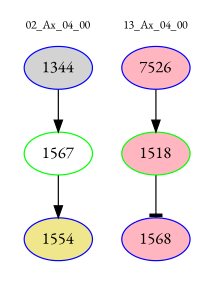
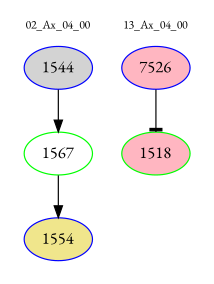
(58, 68) -> (58, 68)
(156, 105) -> (156, 108)
(156, 239) -> none
